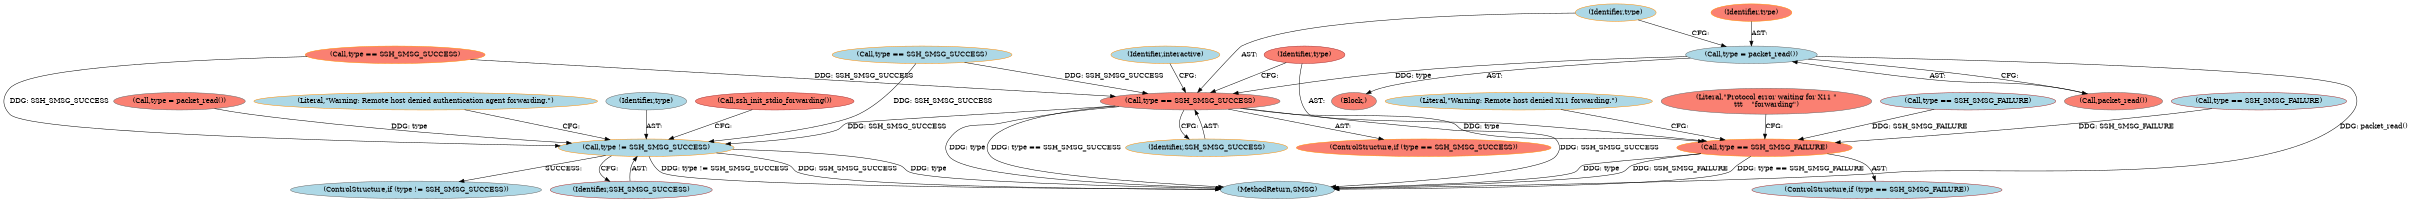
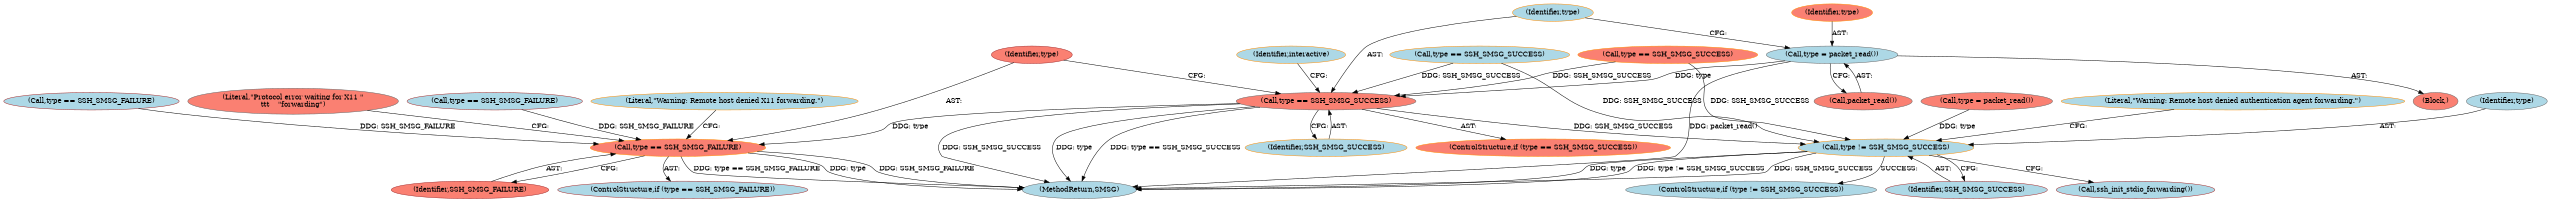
(775, 101) -> (2136, 190)
(713, 124) -> (2009, 168)
none -> (470, 190)
